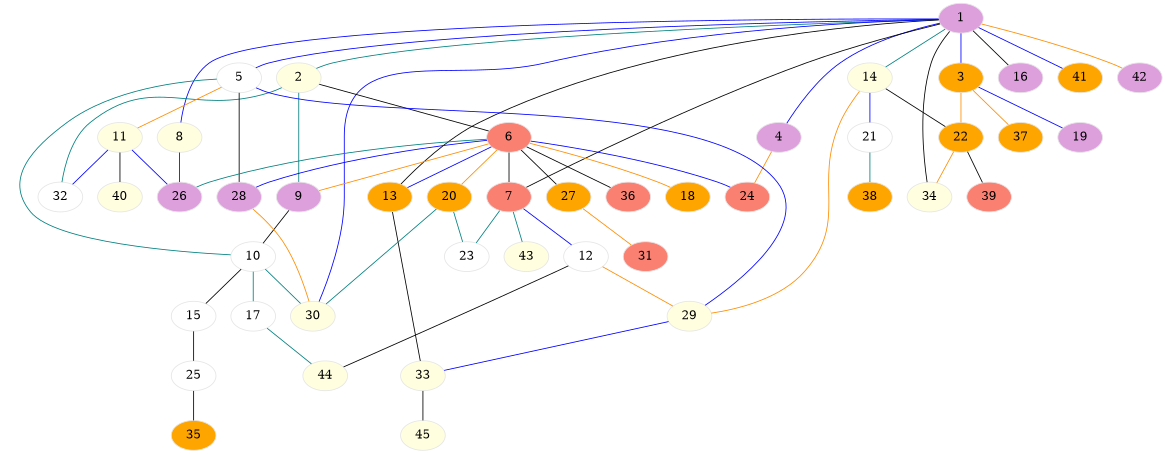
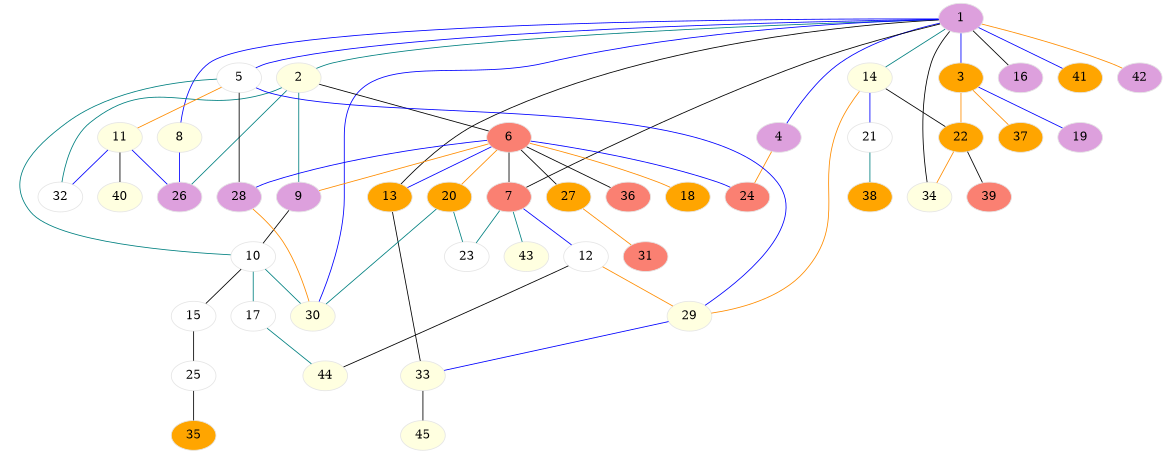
(333, 155) -> (246, 130)
